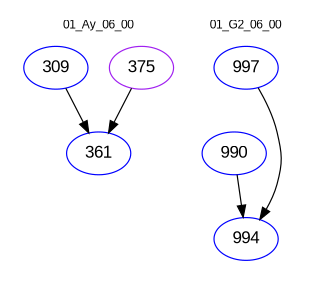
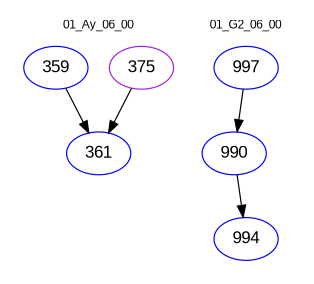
(56, 68) -> (56, 68)
(280, 148) -> (241, 104)
